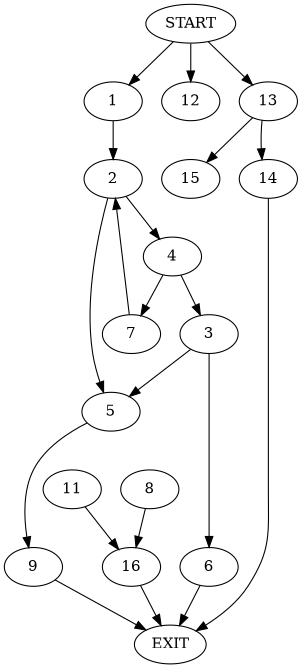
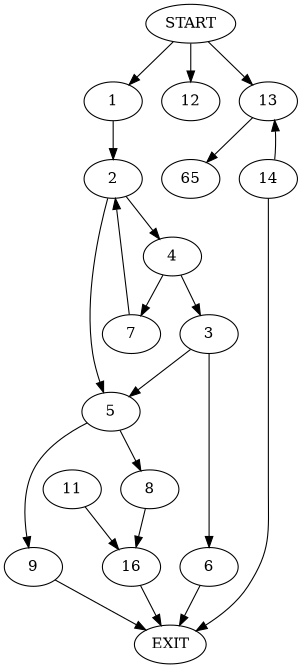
(261, 135) -> (276, 145)
(191, 179) -> (191, 179)
none -> (128, 446)
